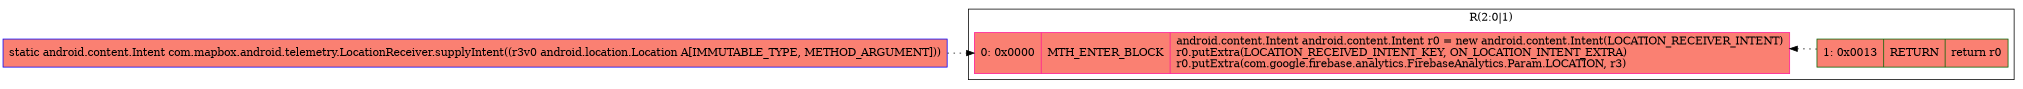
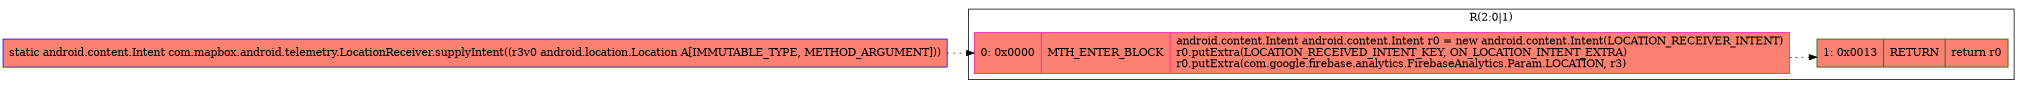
(1807, 49) -> (1799, 57)
